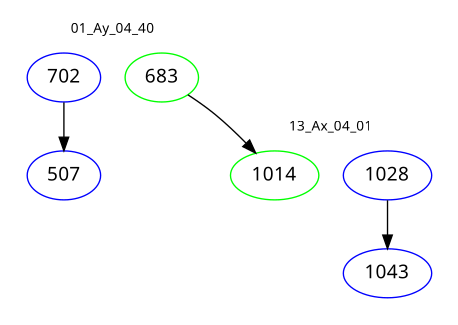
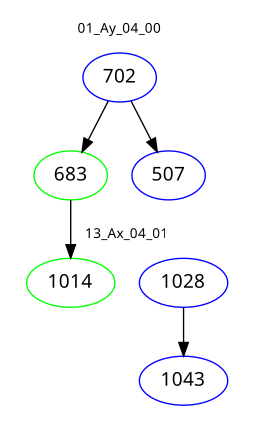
(113, 29) -> (120, 29)
none -> (98, 120)
